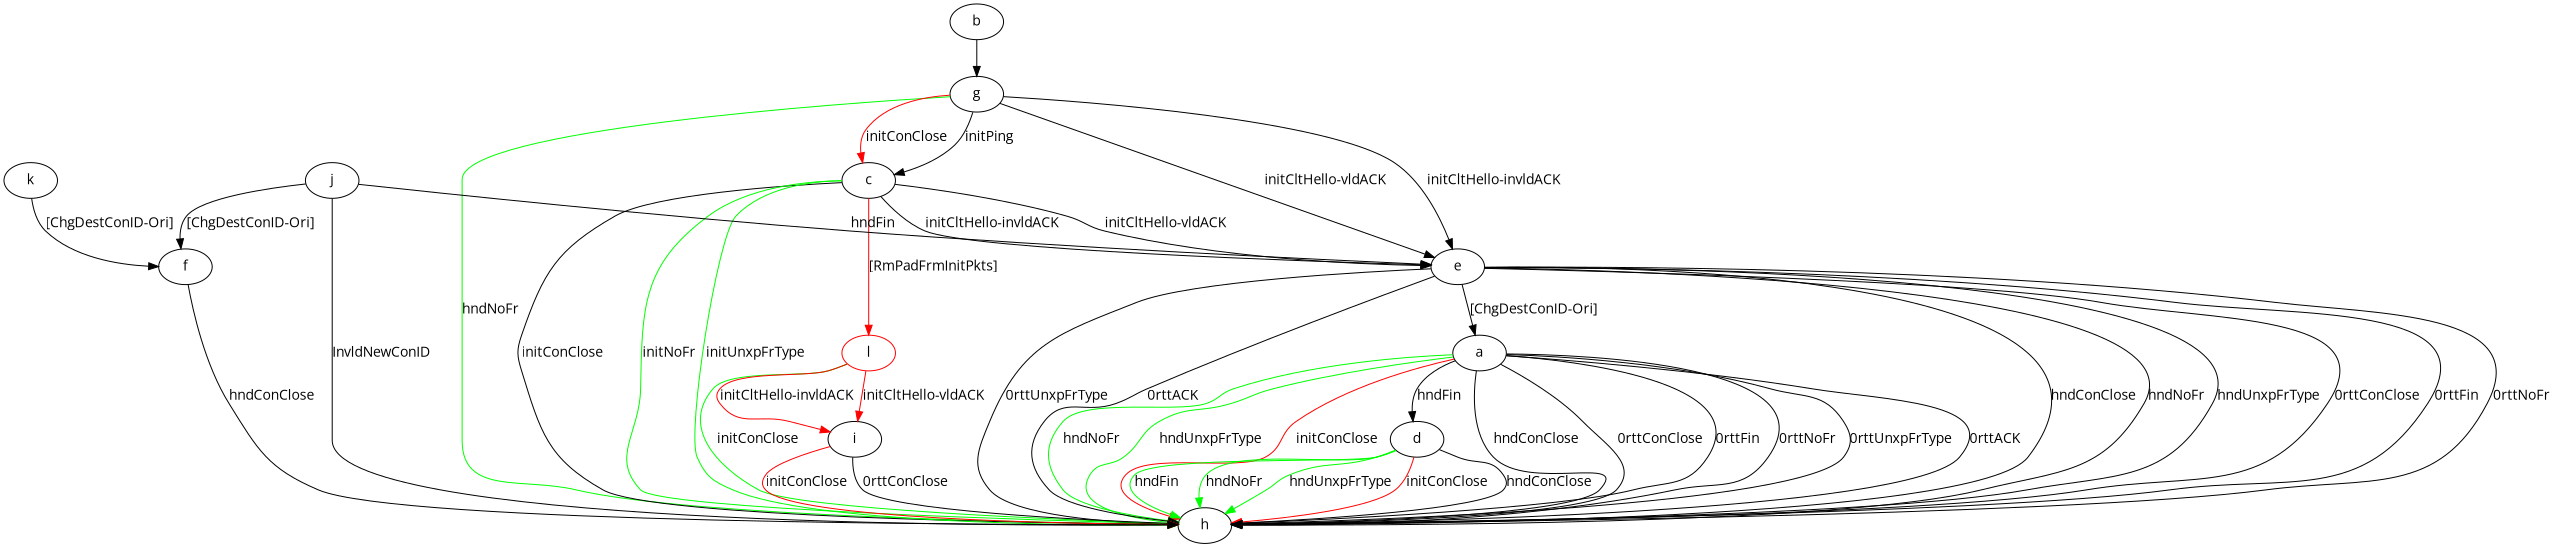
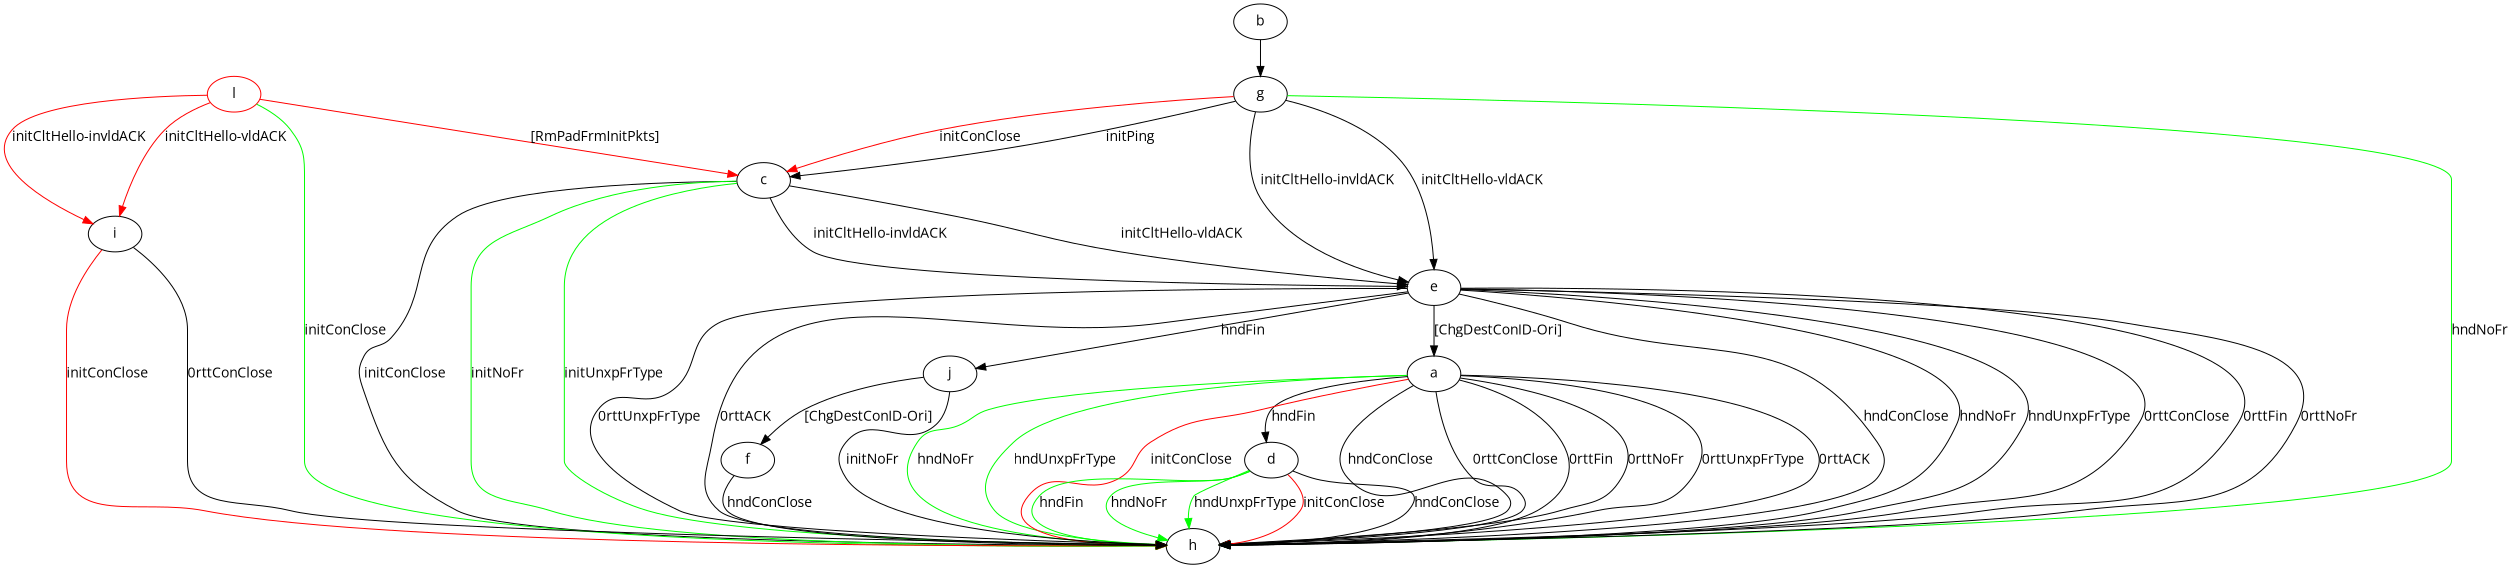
(31, 180) -> none
(889, 234) -> (1197, 330)
(869, 262) -> (494, 137)
(383, 353) -> (875, 460)
